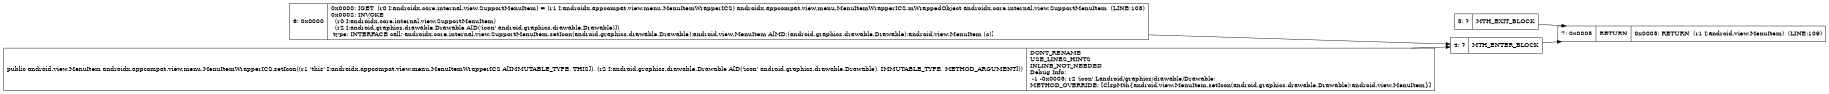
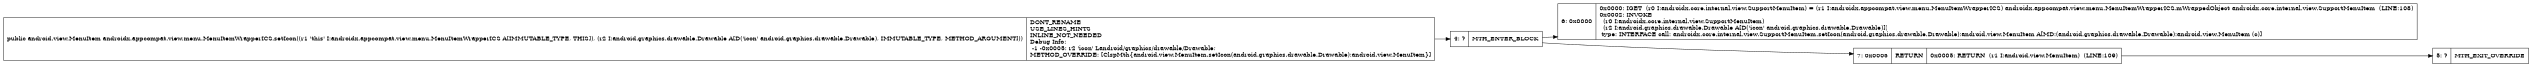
(1505, 21) -> (2490, 56)
(1550, 25) -> (2275, 56)
(1297, 39) -> (1548, 37)
